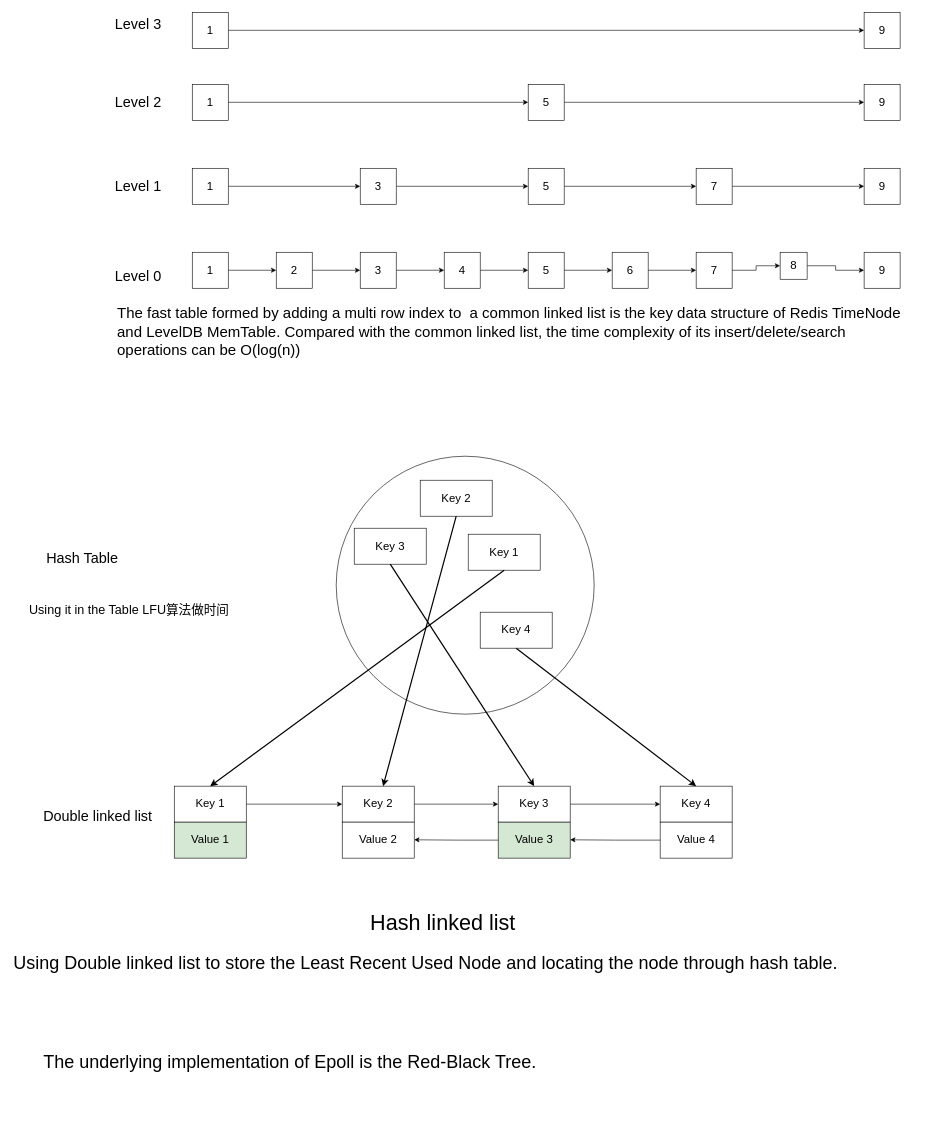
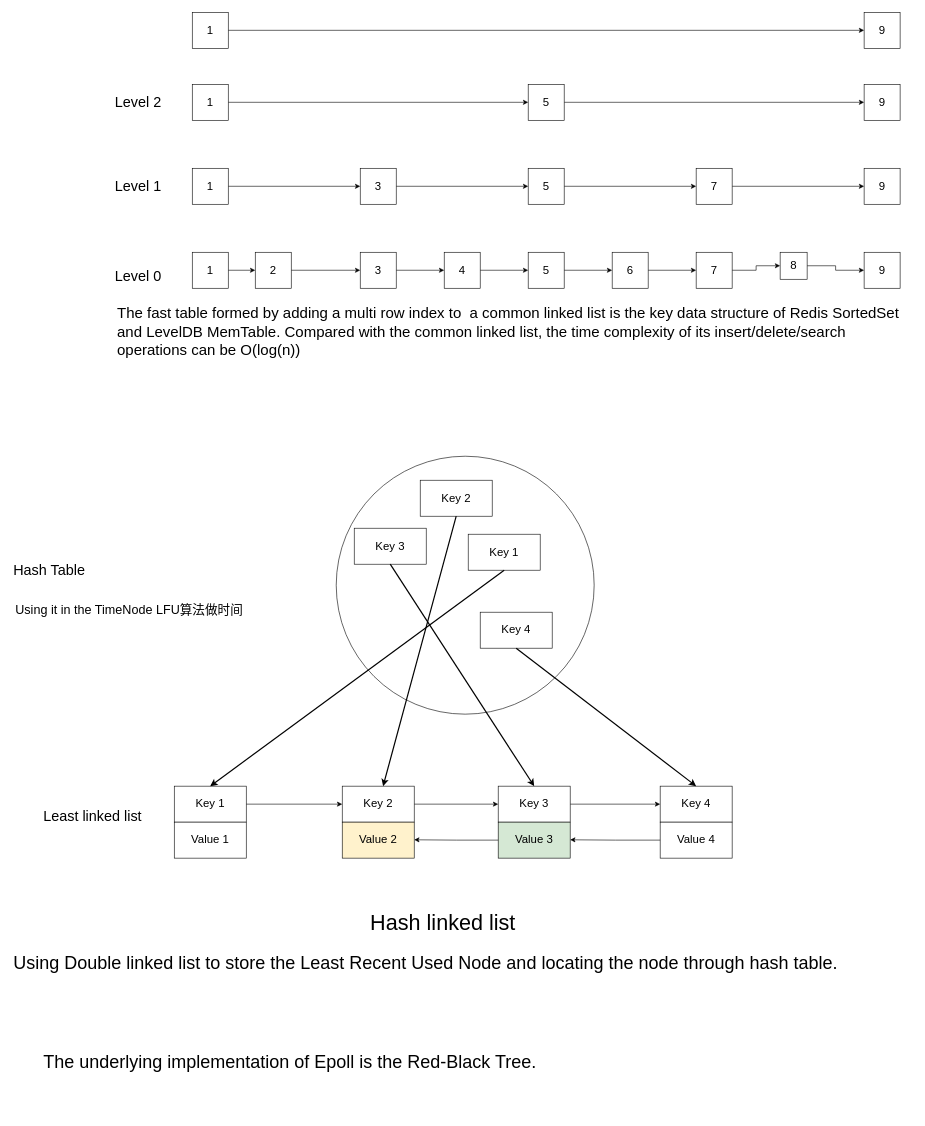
(138, 24) -> none
(294, 270) -> (273, 270)
(514, 303) -> (514, 303)
(138, 561) -> (105, 573)
(129, 609) -> (129, 609)
(73, 813) -> (72, 813)
(210, 840) -> (210, 840)
(378, 840) -> (378, 840)
